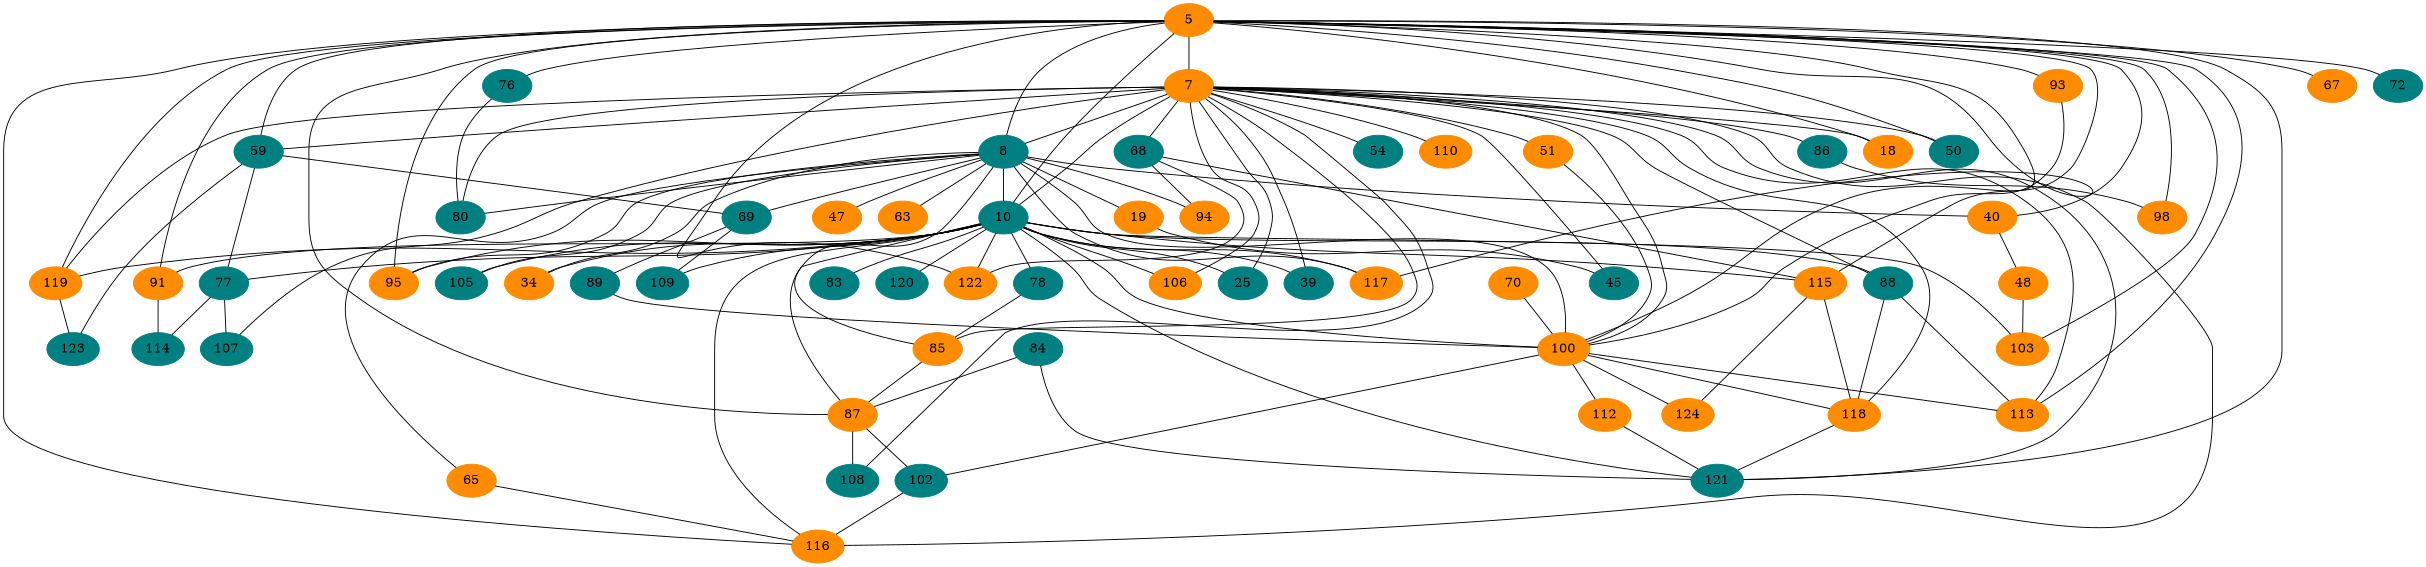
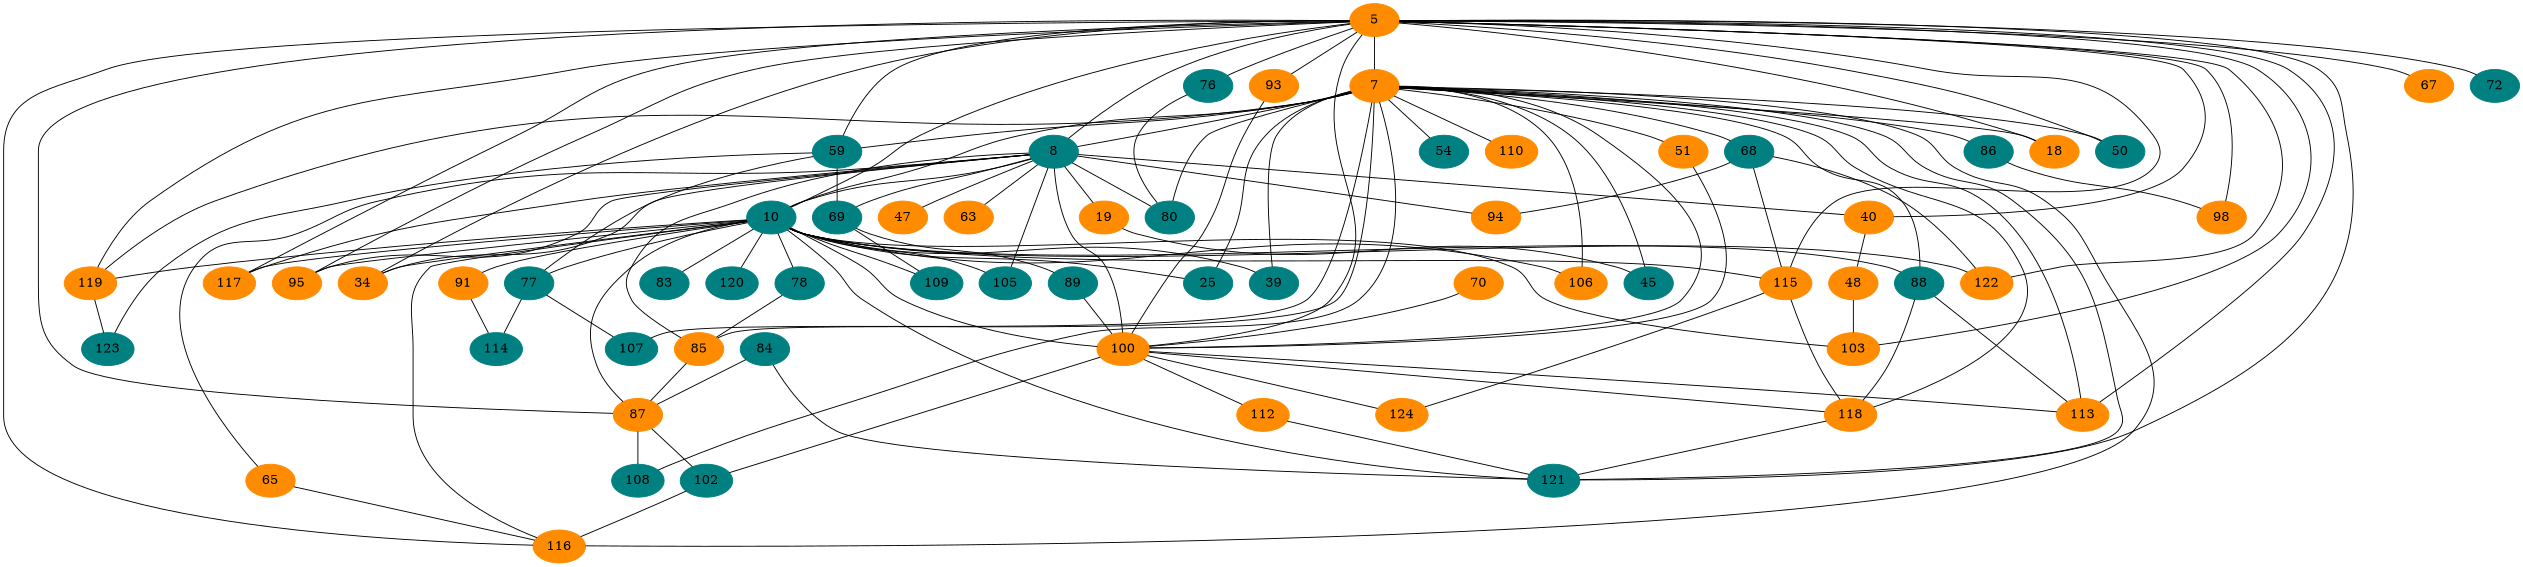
(599, 32) -> (846, 73)
